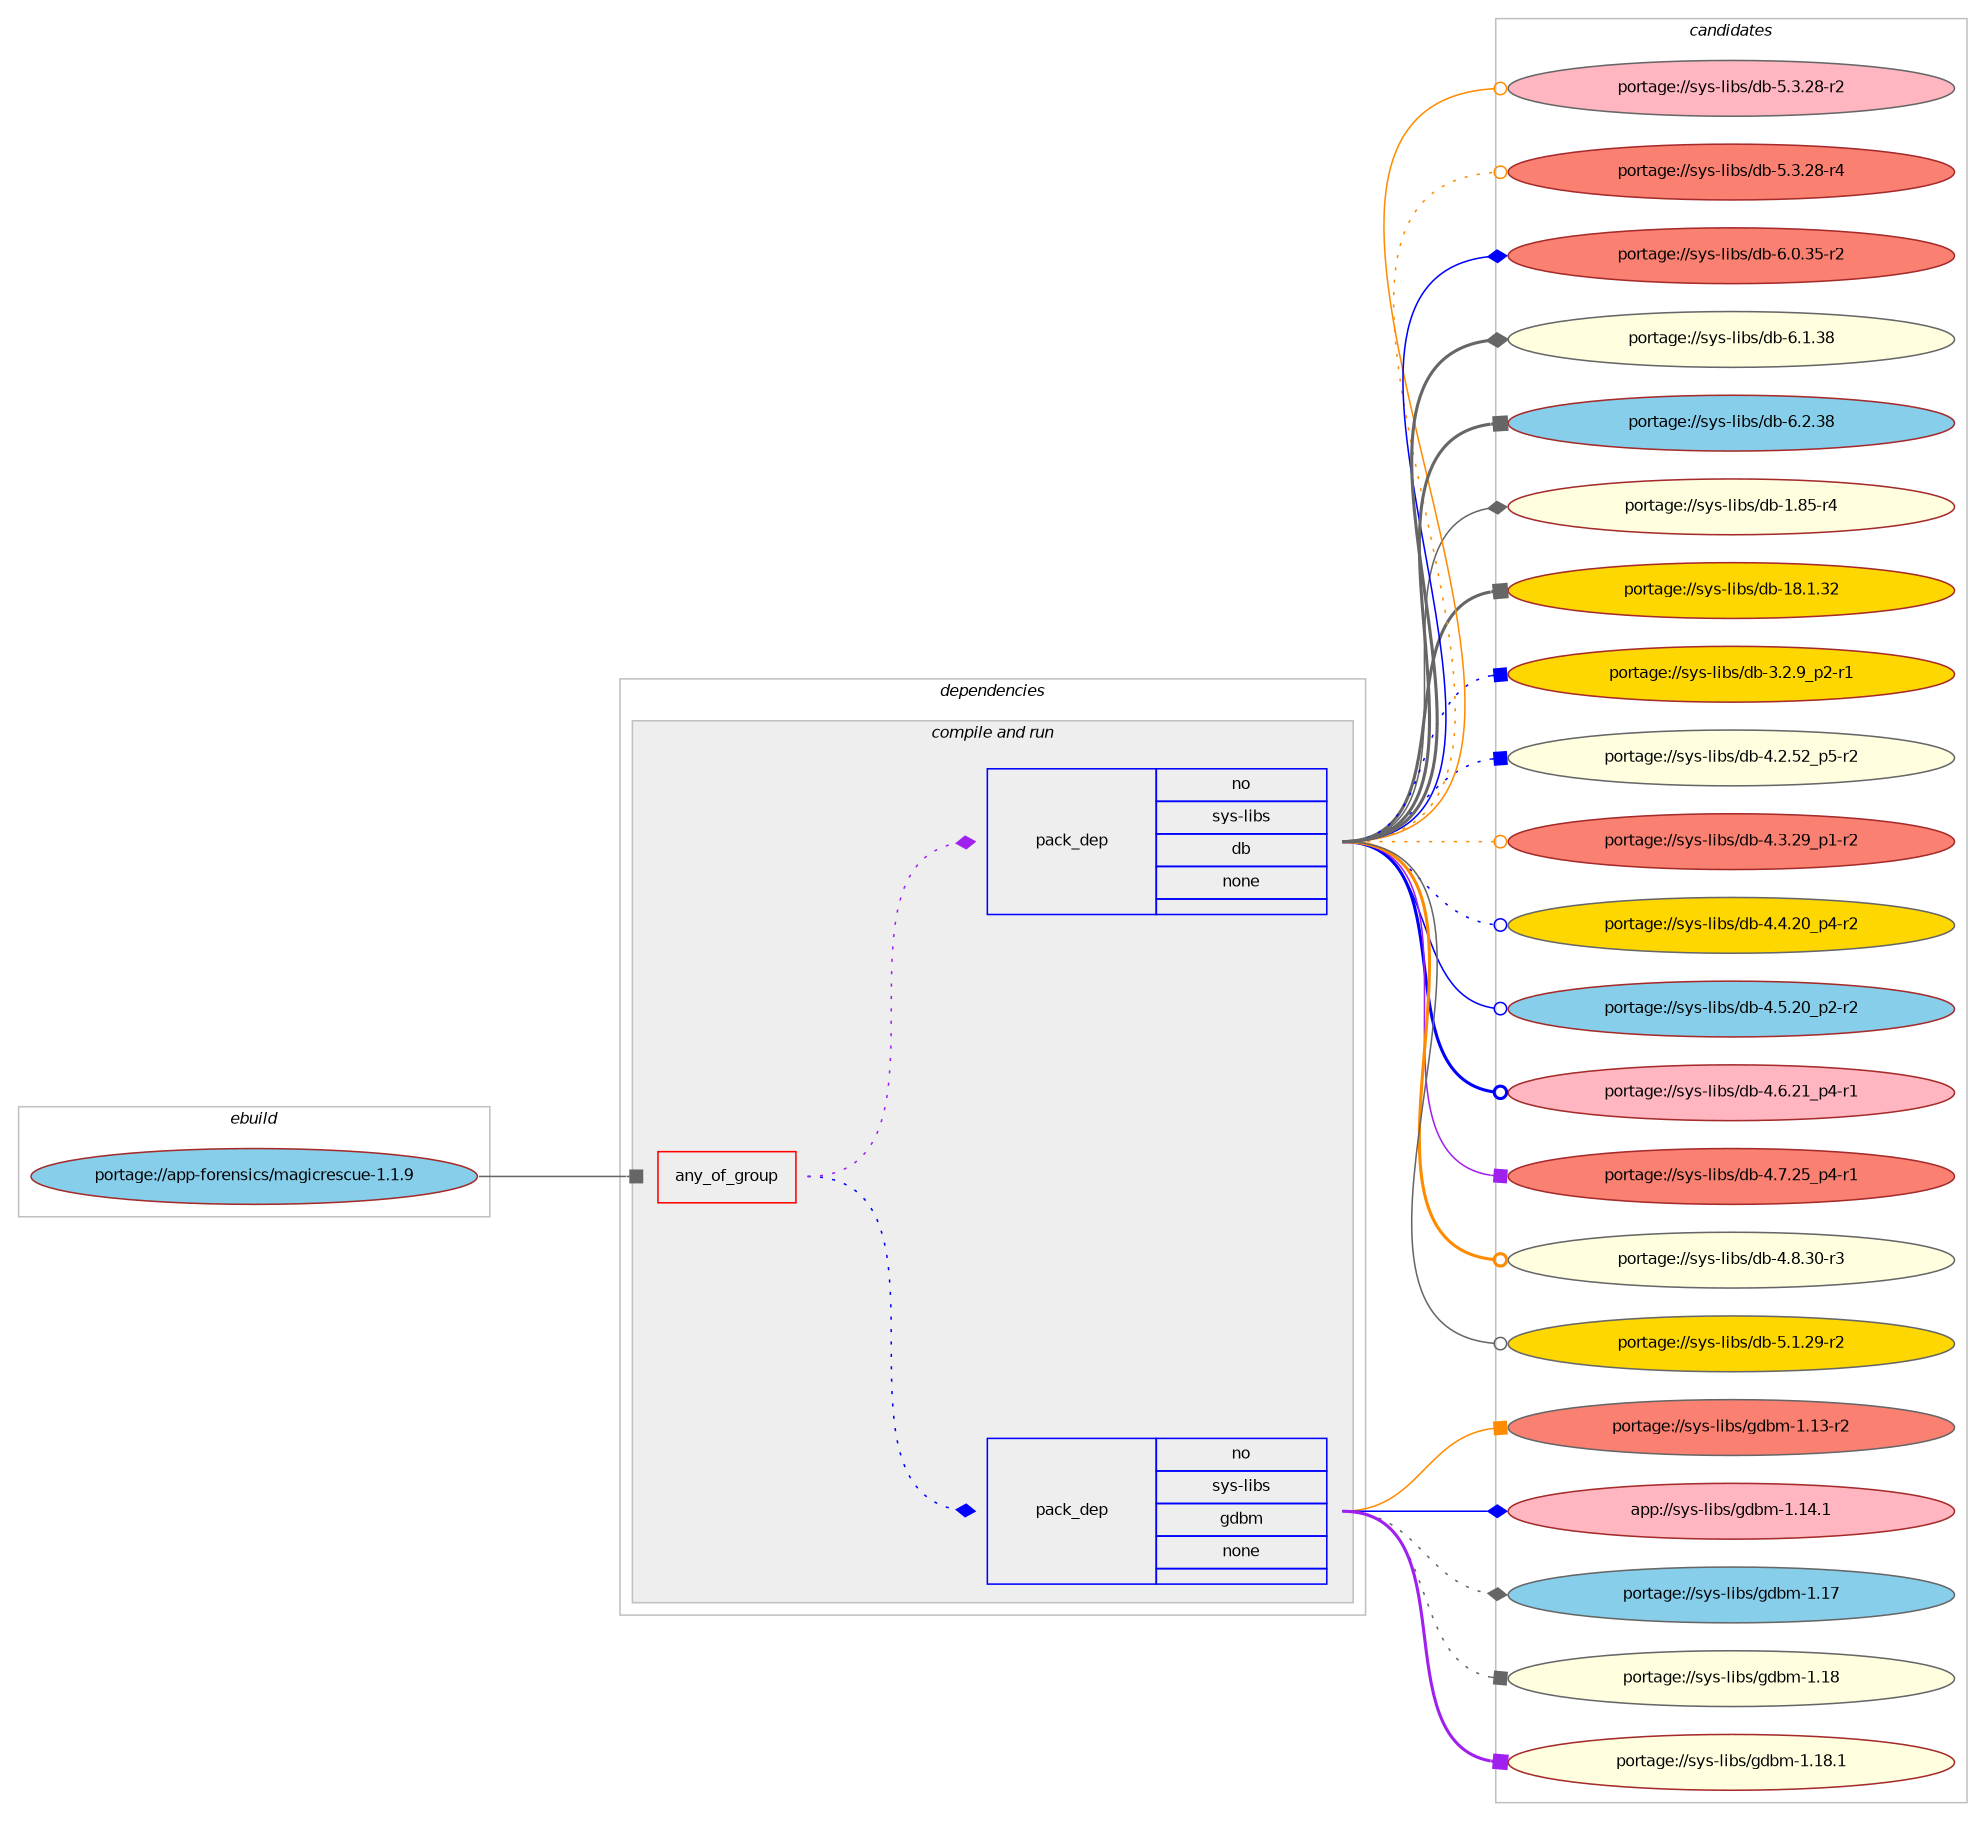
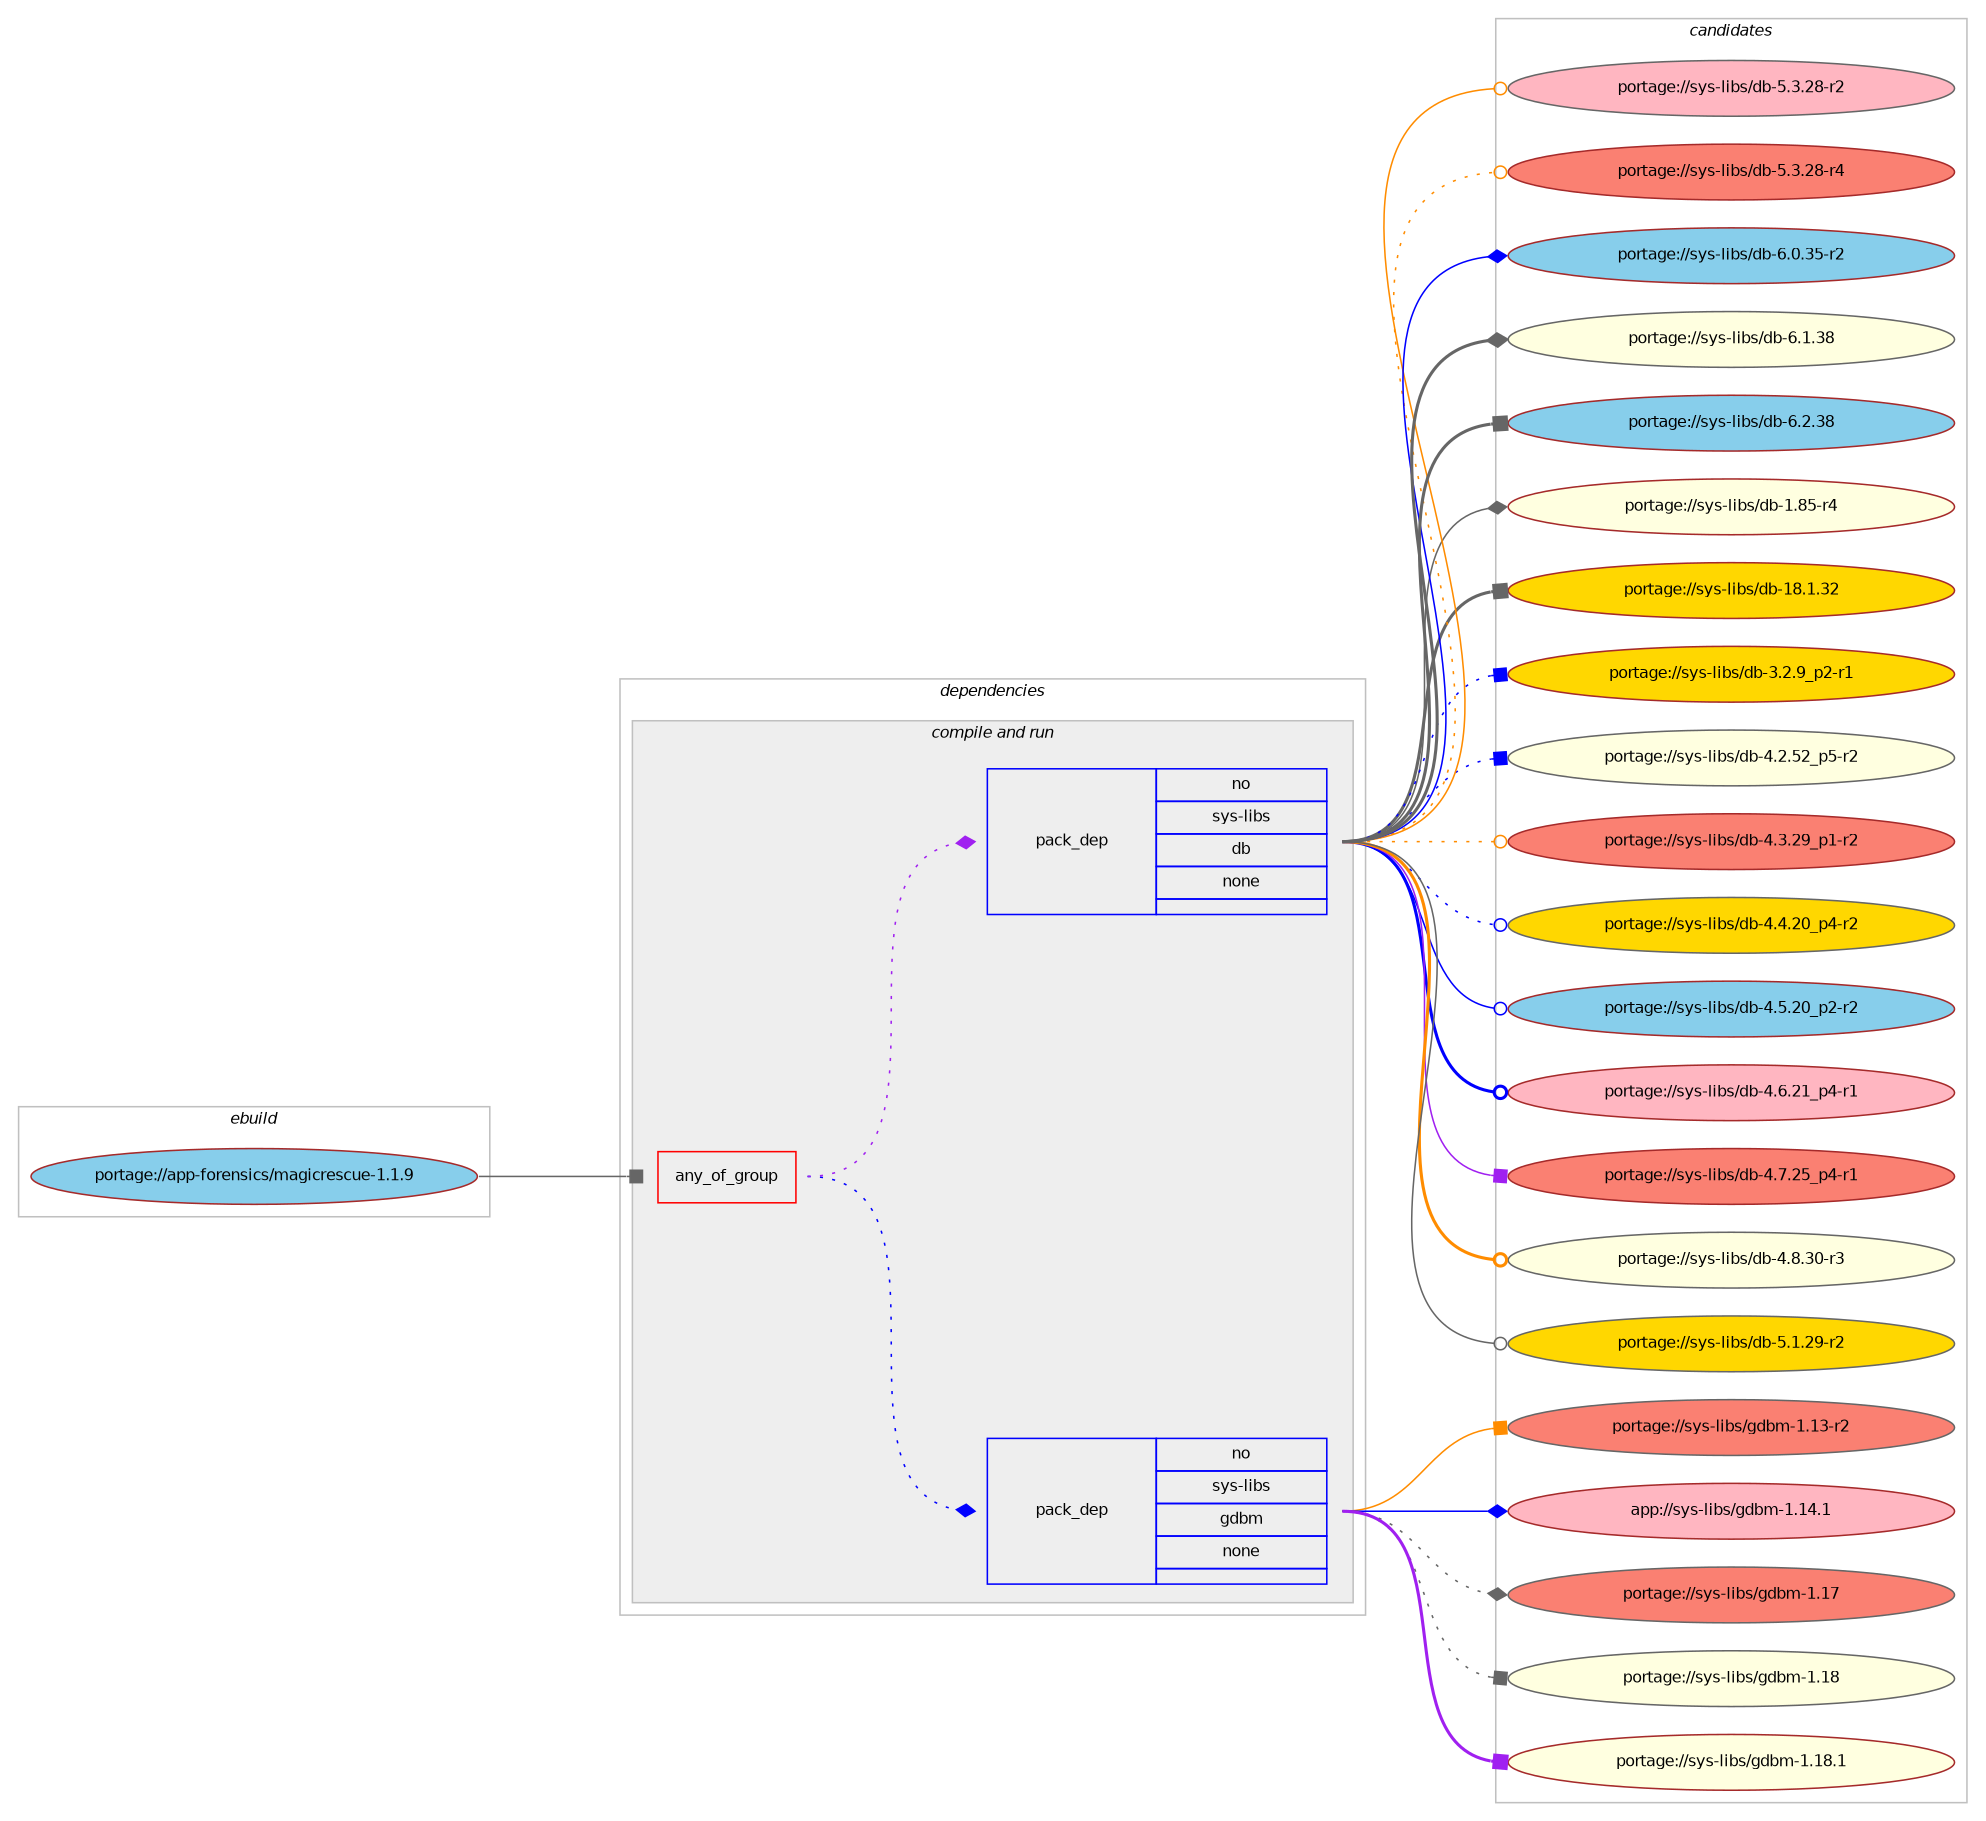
(1731, 256) -> (1731, 256)
(1731, 1595) -> (1731, 1595)
